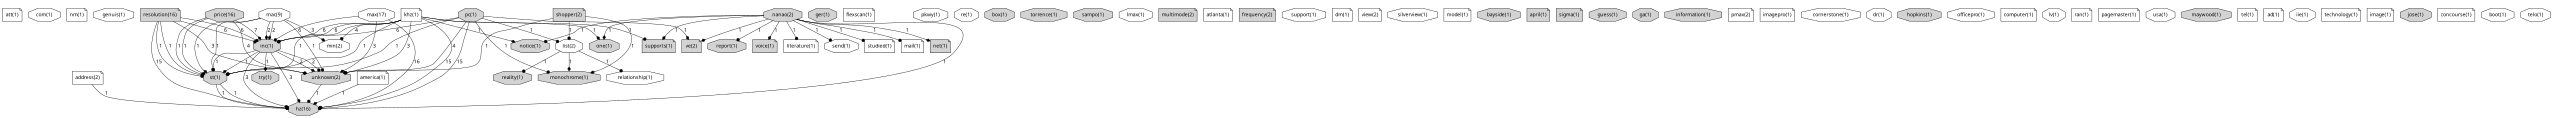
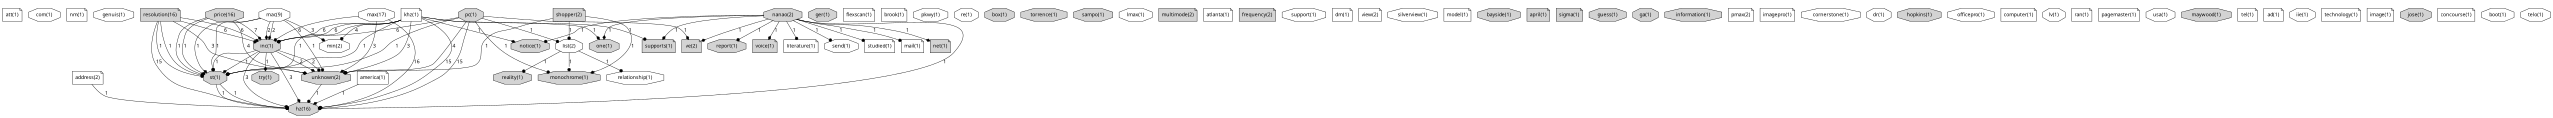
none -> (894, 15)
(569, 60) -> (569, 60)
